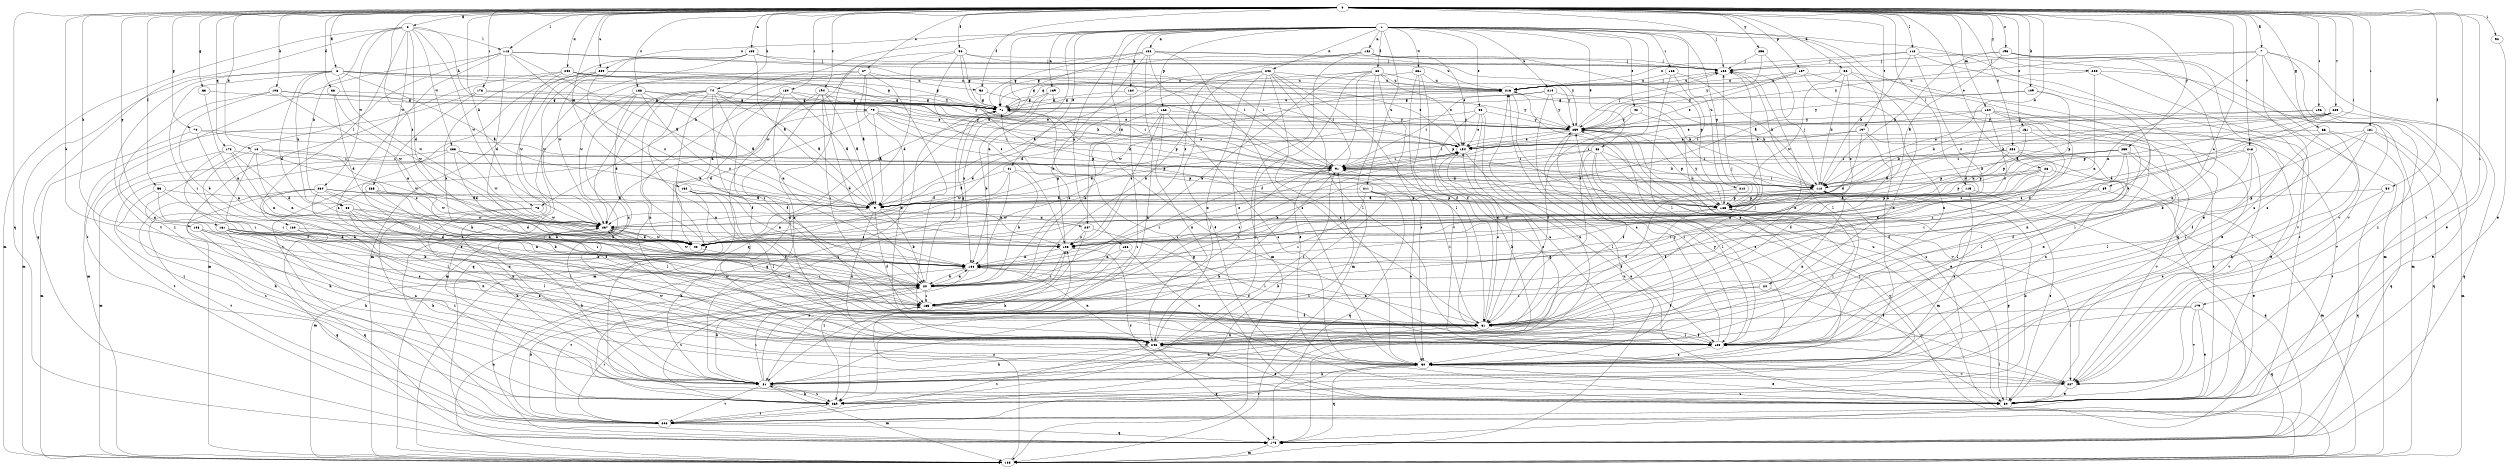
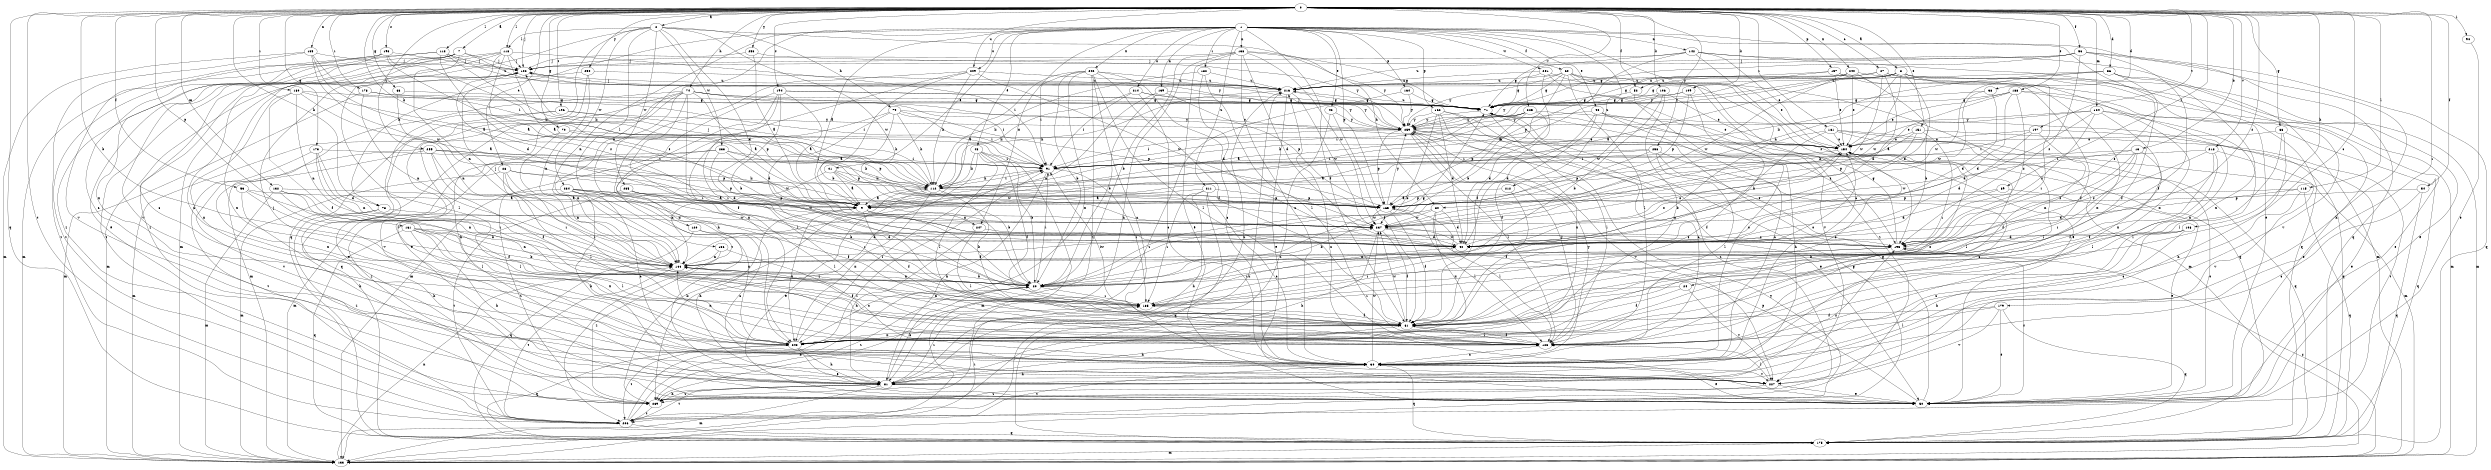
none -> (2312, 212)
